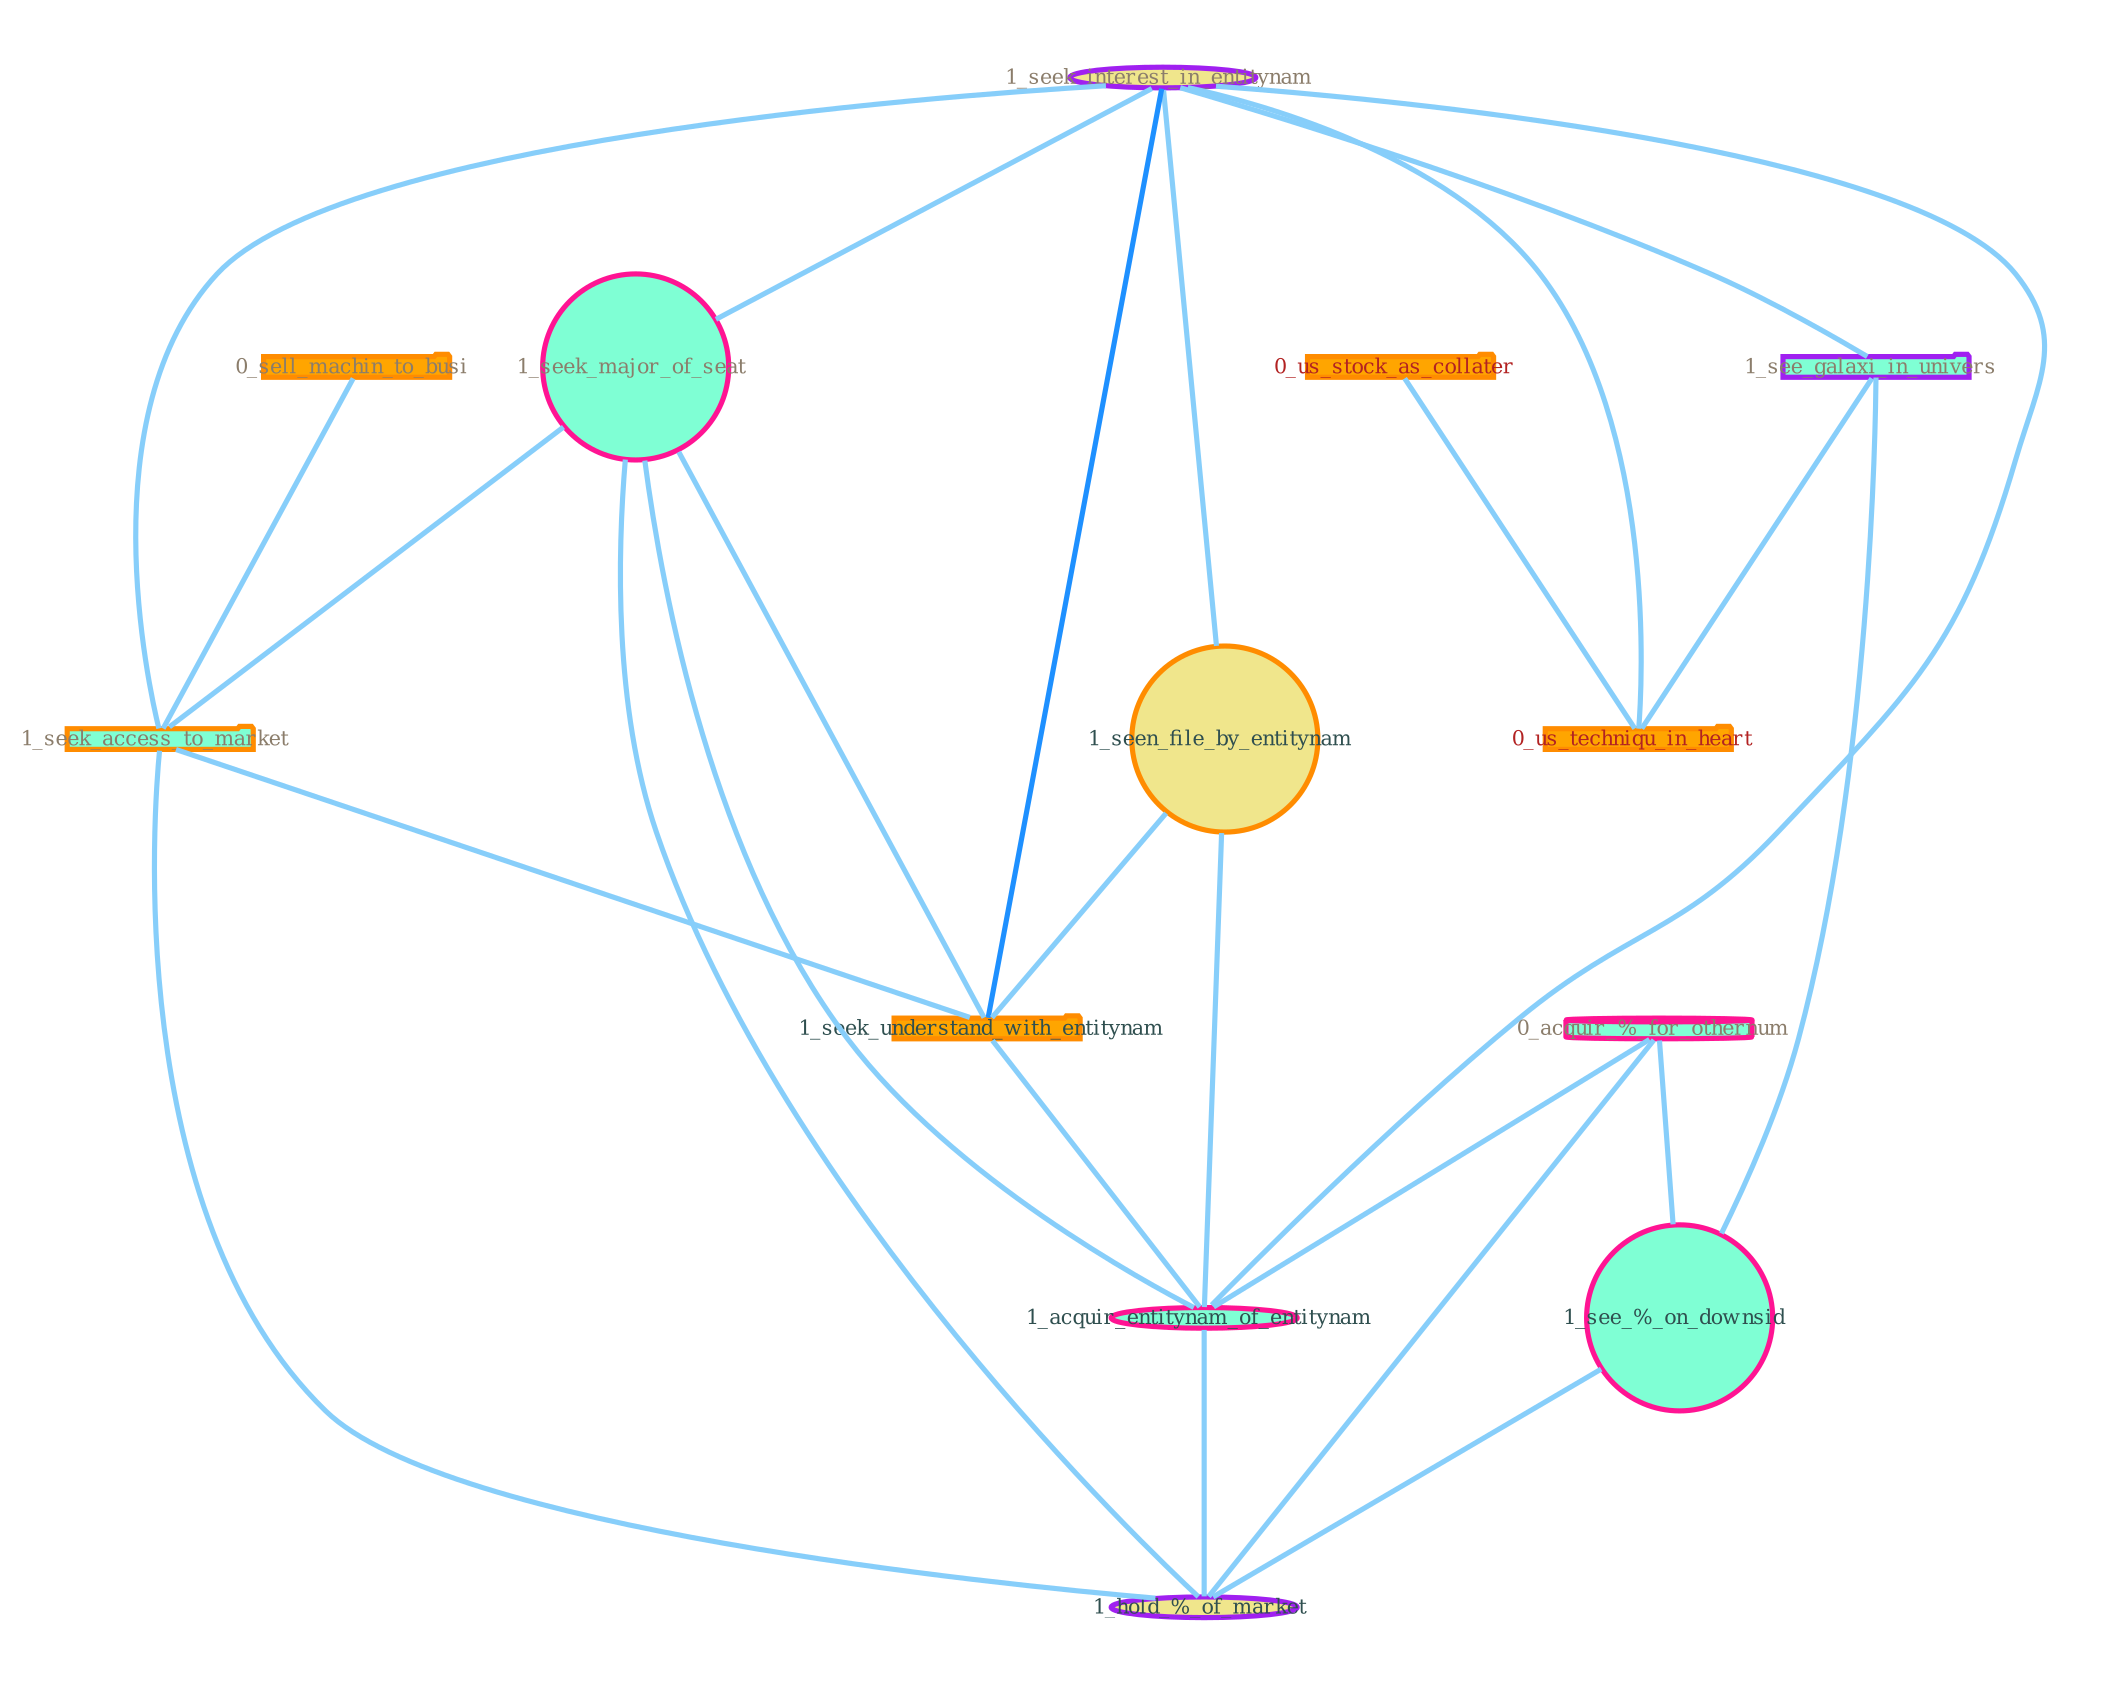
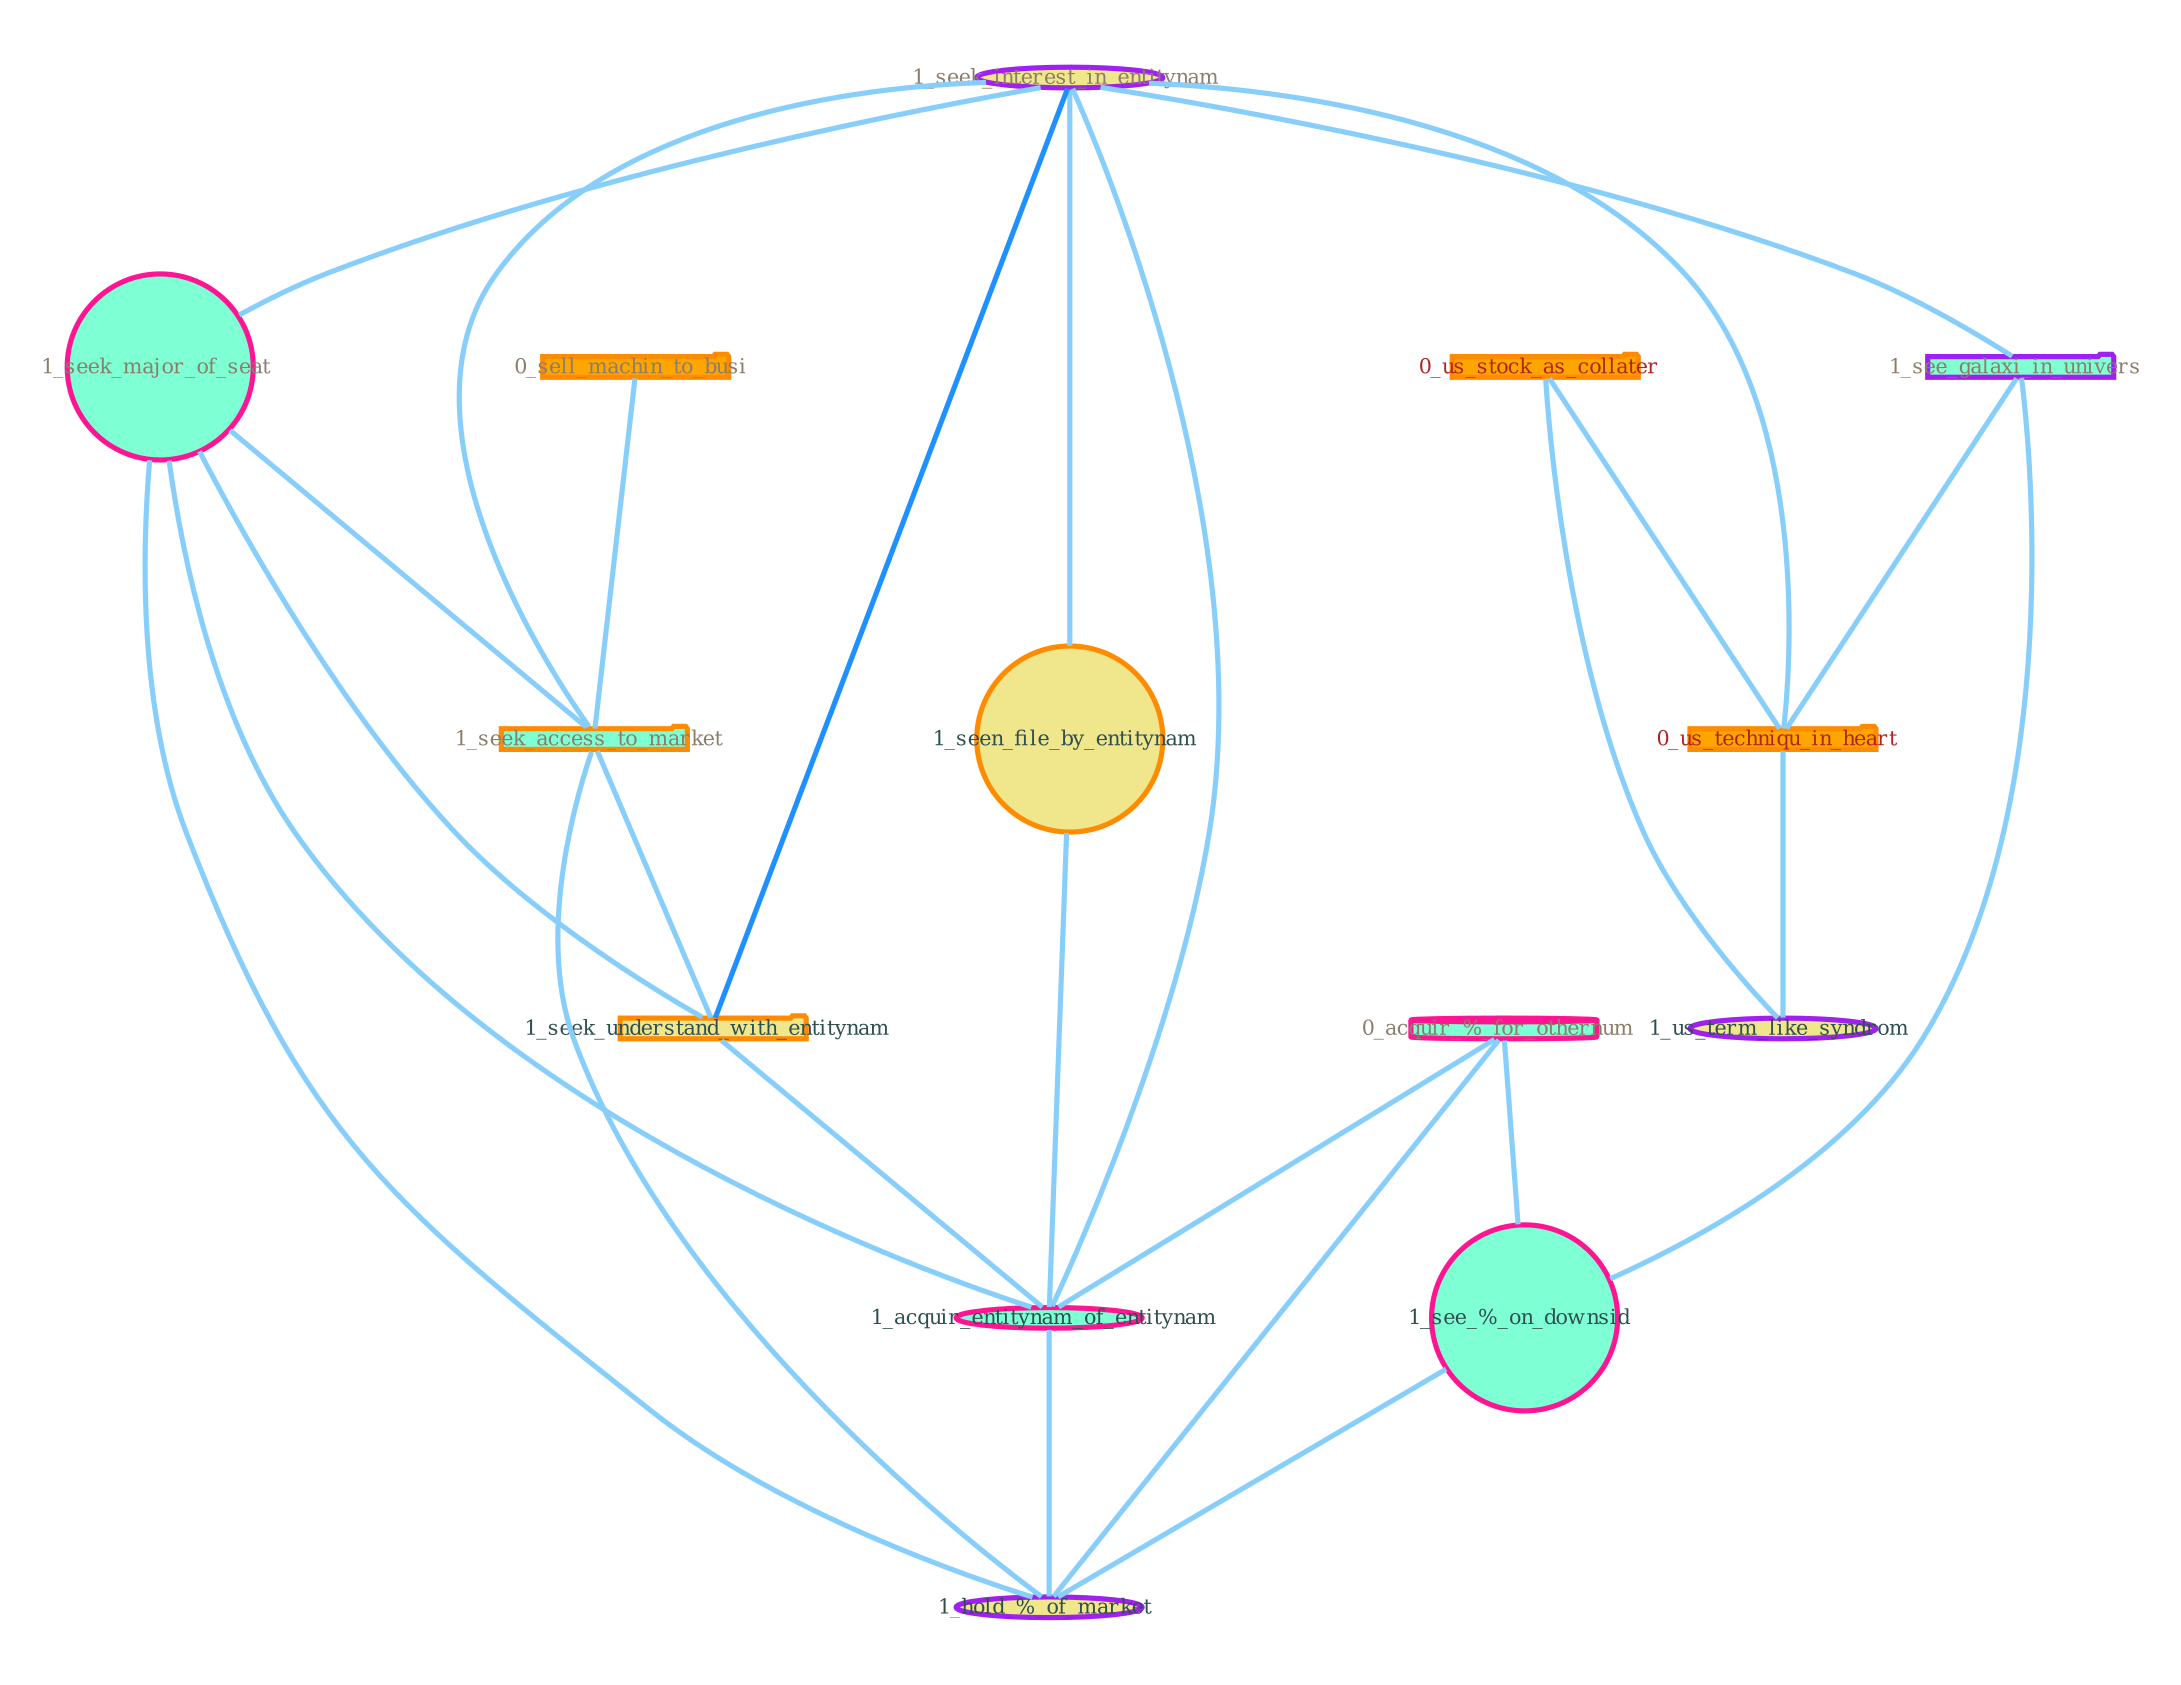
(1079, 915) -> none
(987, 1028) -> (713, 1028)
none -> (1783, 1028)
